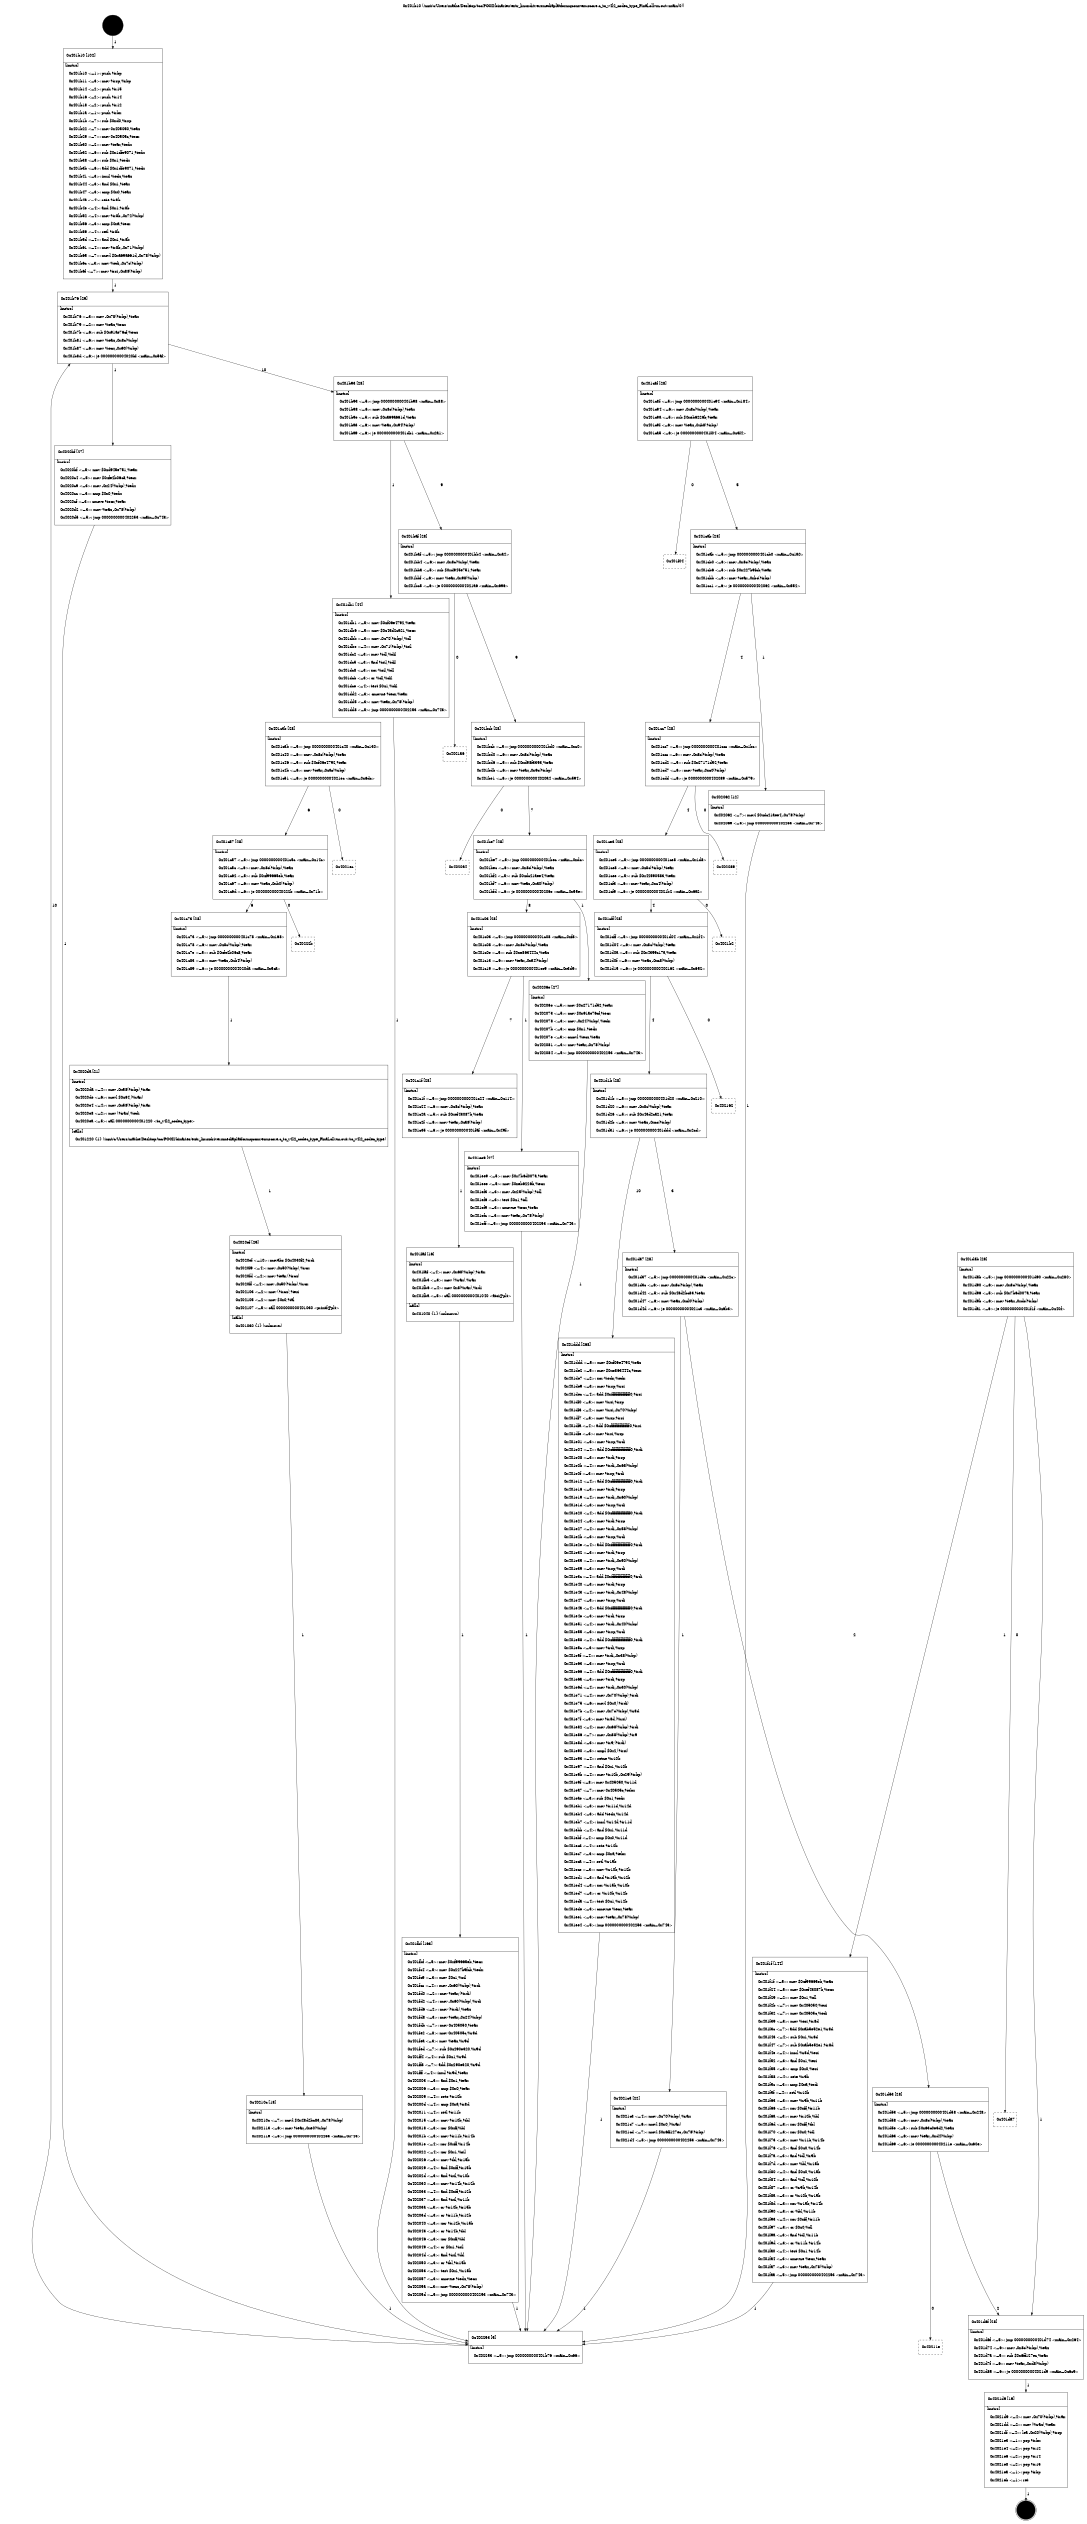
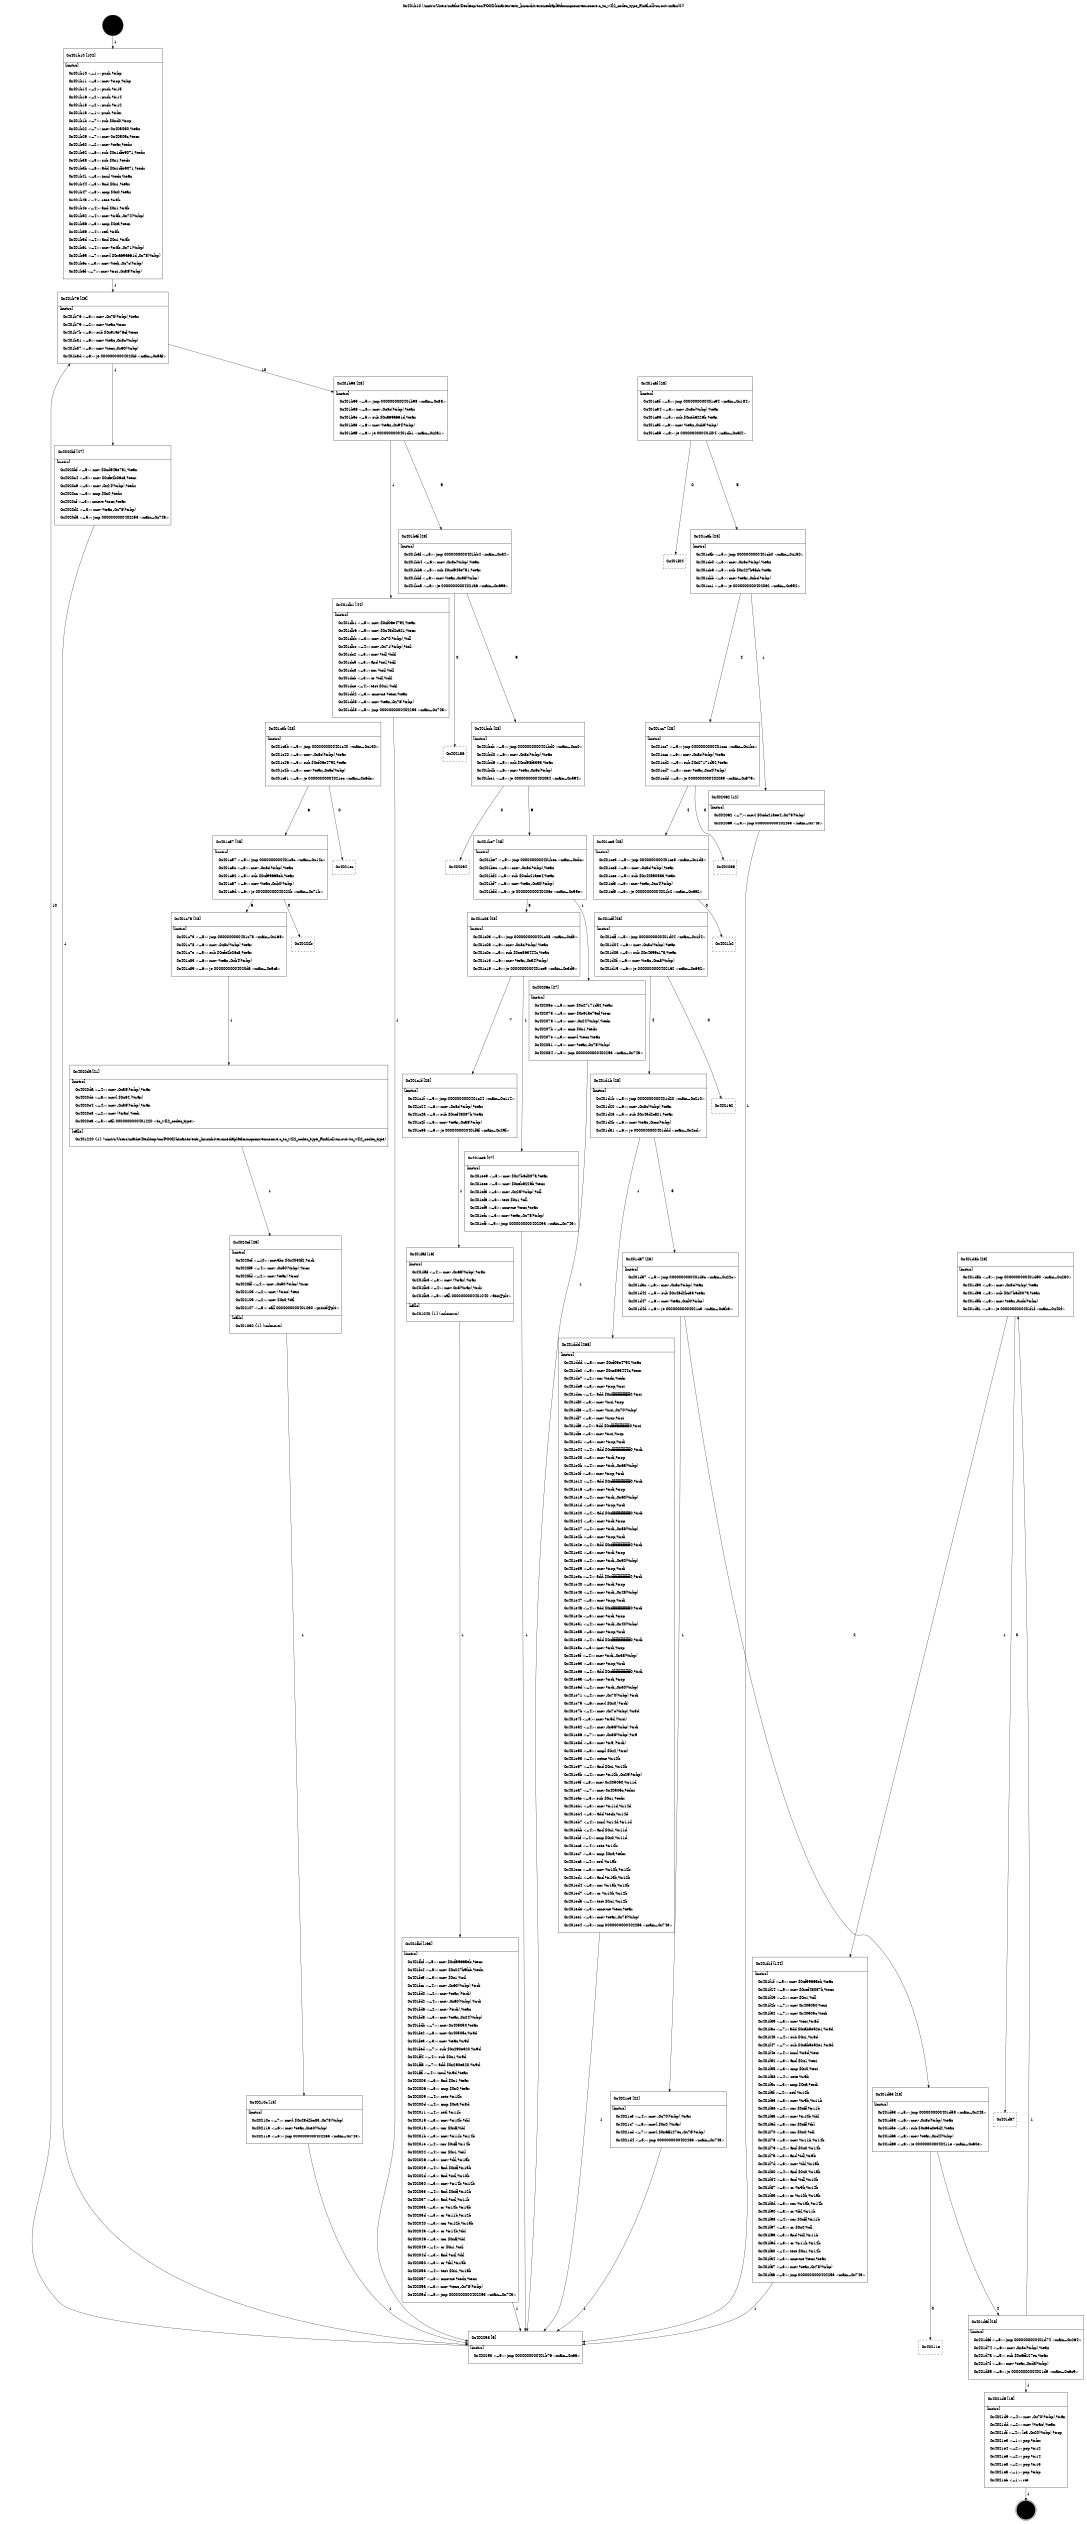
(531, 811) -> (531, 811)
(651, 904) -> none
(638, 1191) -> (638, 1191)
(1035, 1814) -> (1029, 1817)
